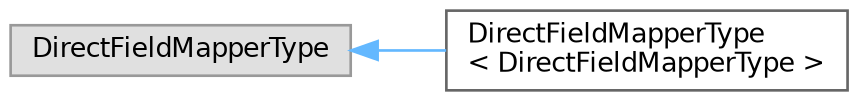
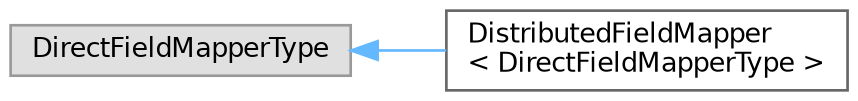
(647, 50) -> (647, 50)
